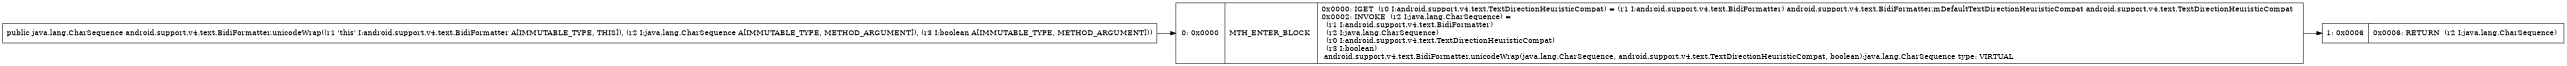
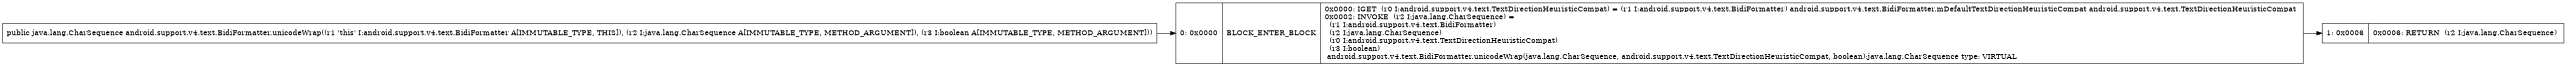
(1270, 33) -> (1271, 33)
